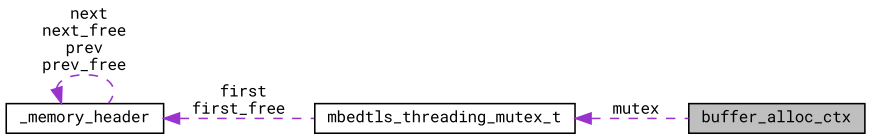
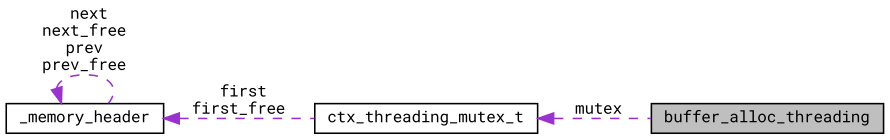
(445, 118) -> (426, 118)
(777, 118) -> (767, 118)
